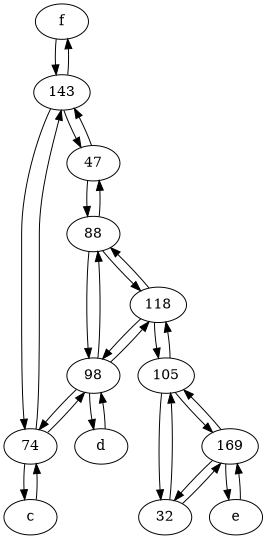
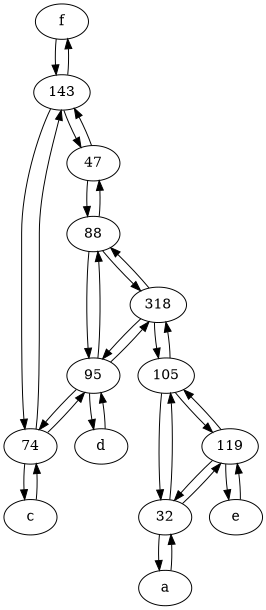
(158, 305) -> (158, 305)
(93, 376) -> (93, 376)
(230, 446) -> (230, 446)
none -> (165, 588)
